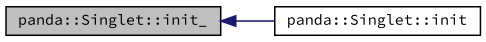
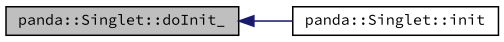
(113, 21) -> (122, 21)
